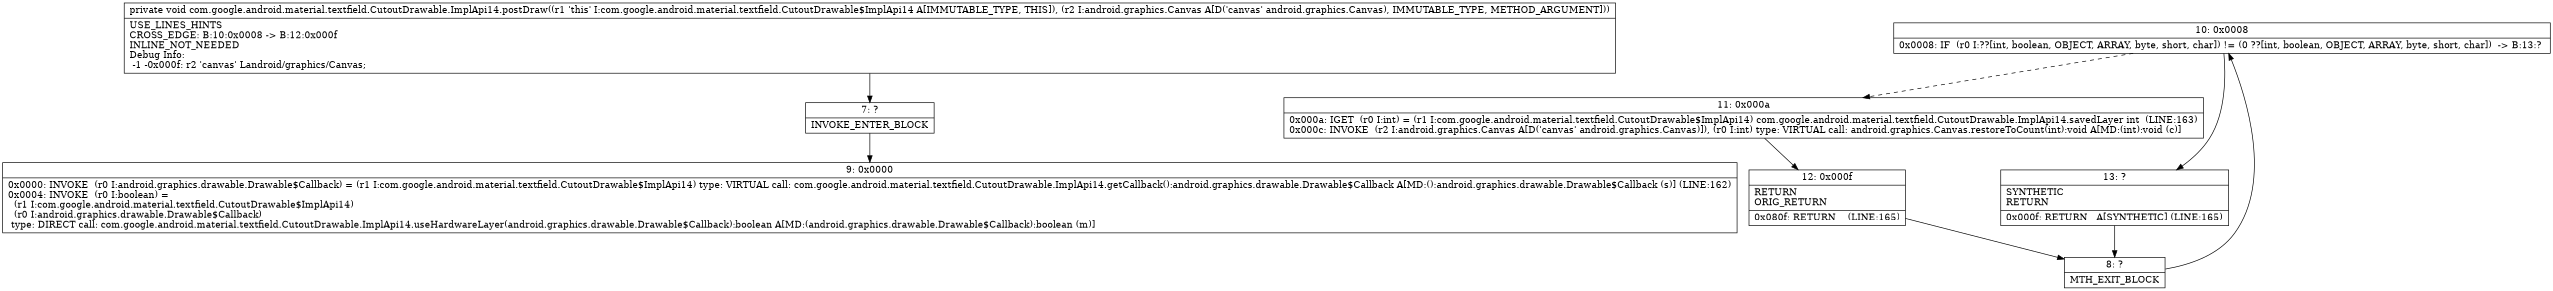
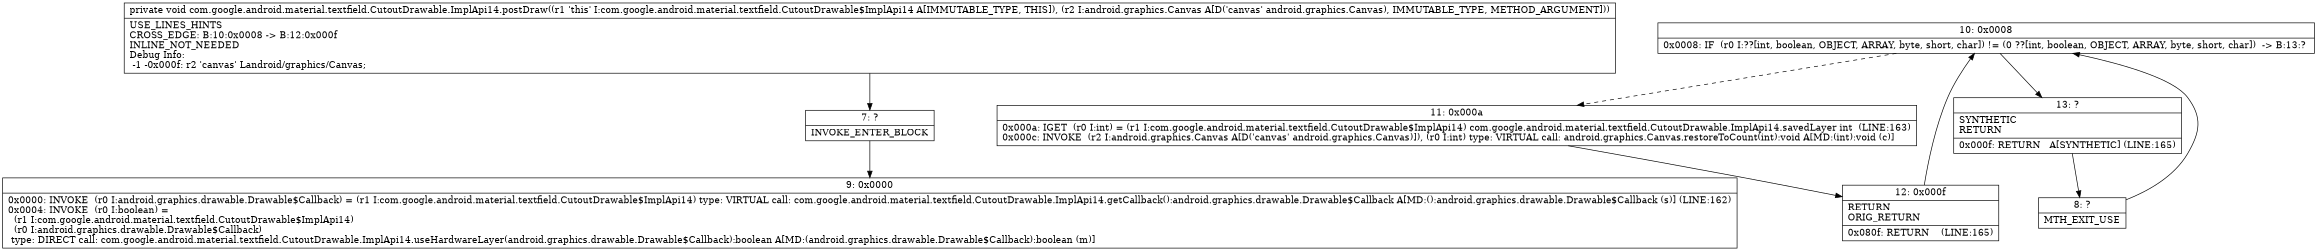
(1981, 238) -> (1940, 119)
(2115, 280) -> (2082, 220)
